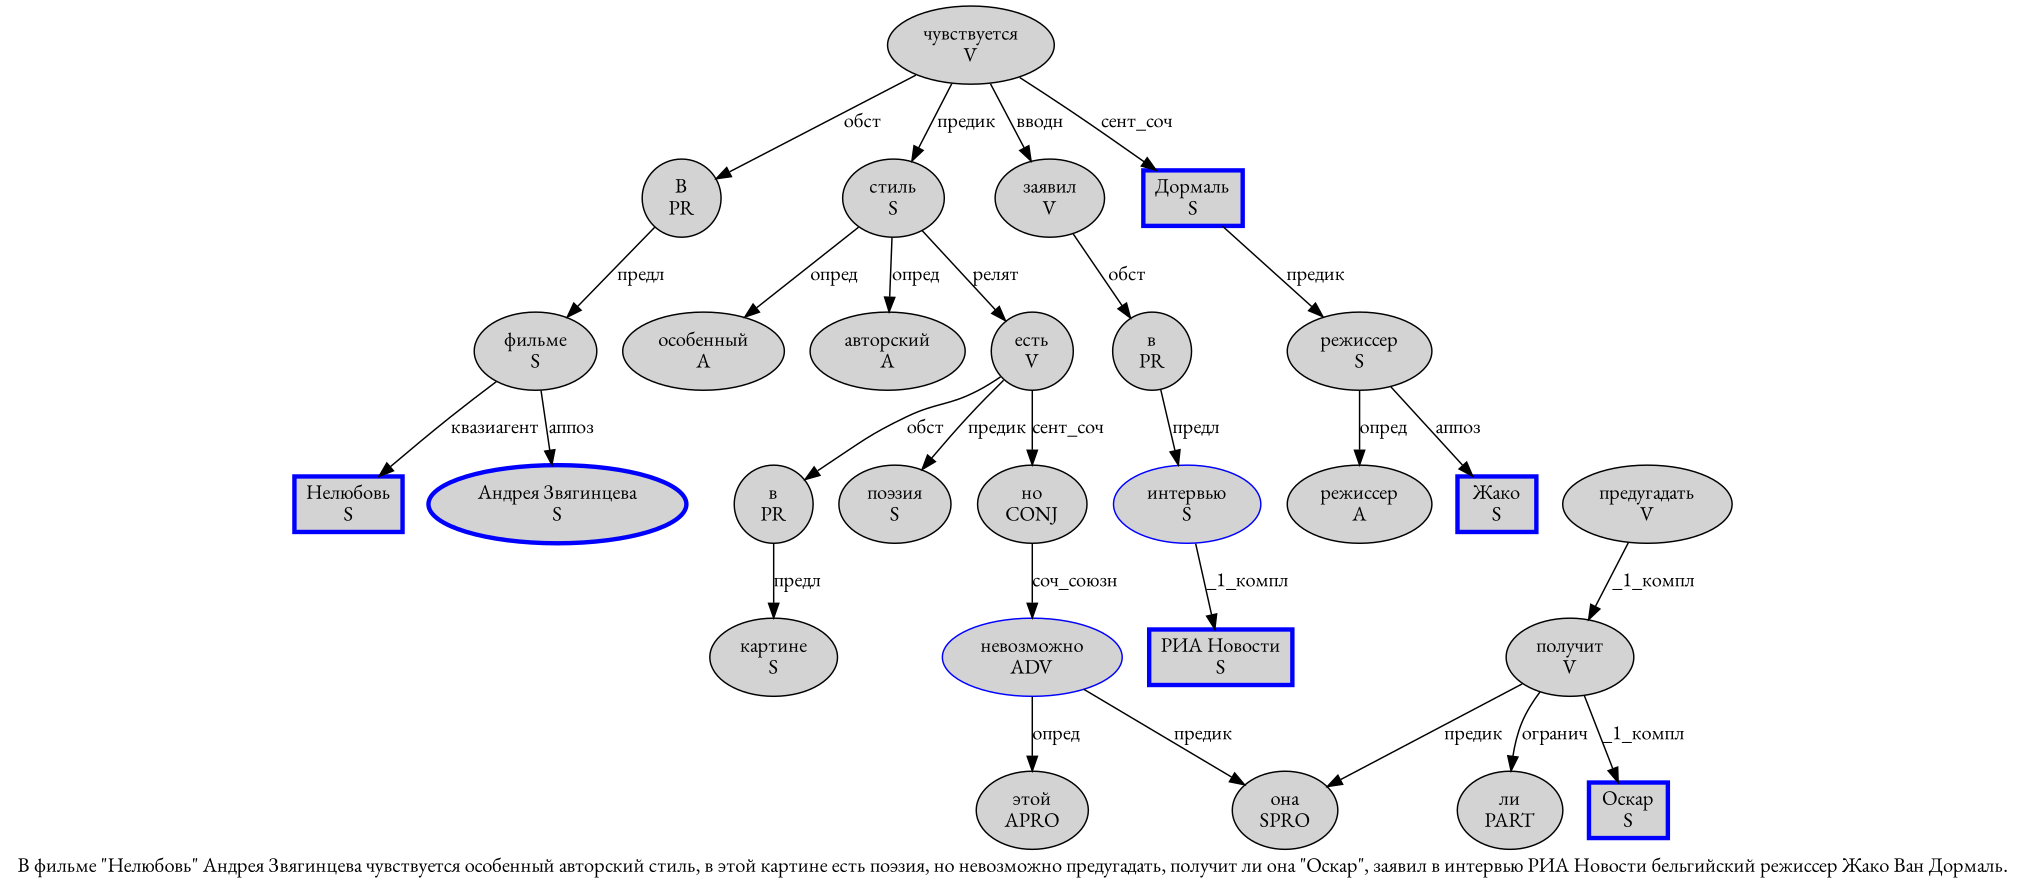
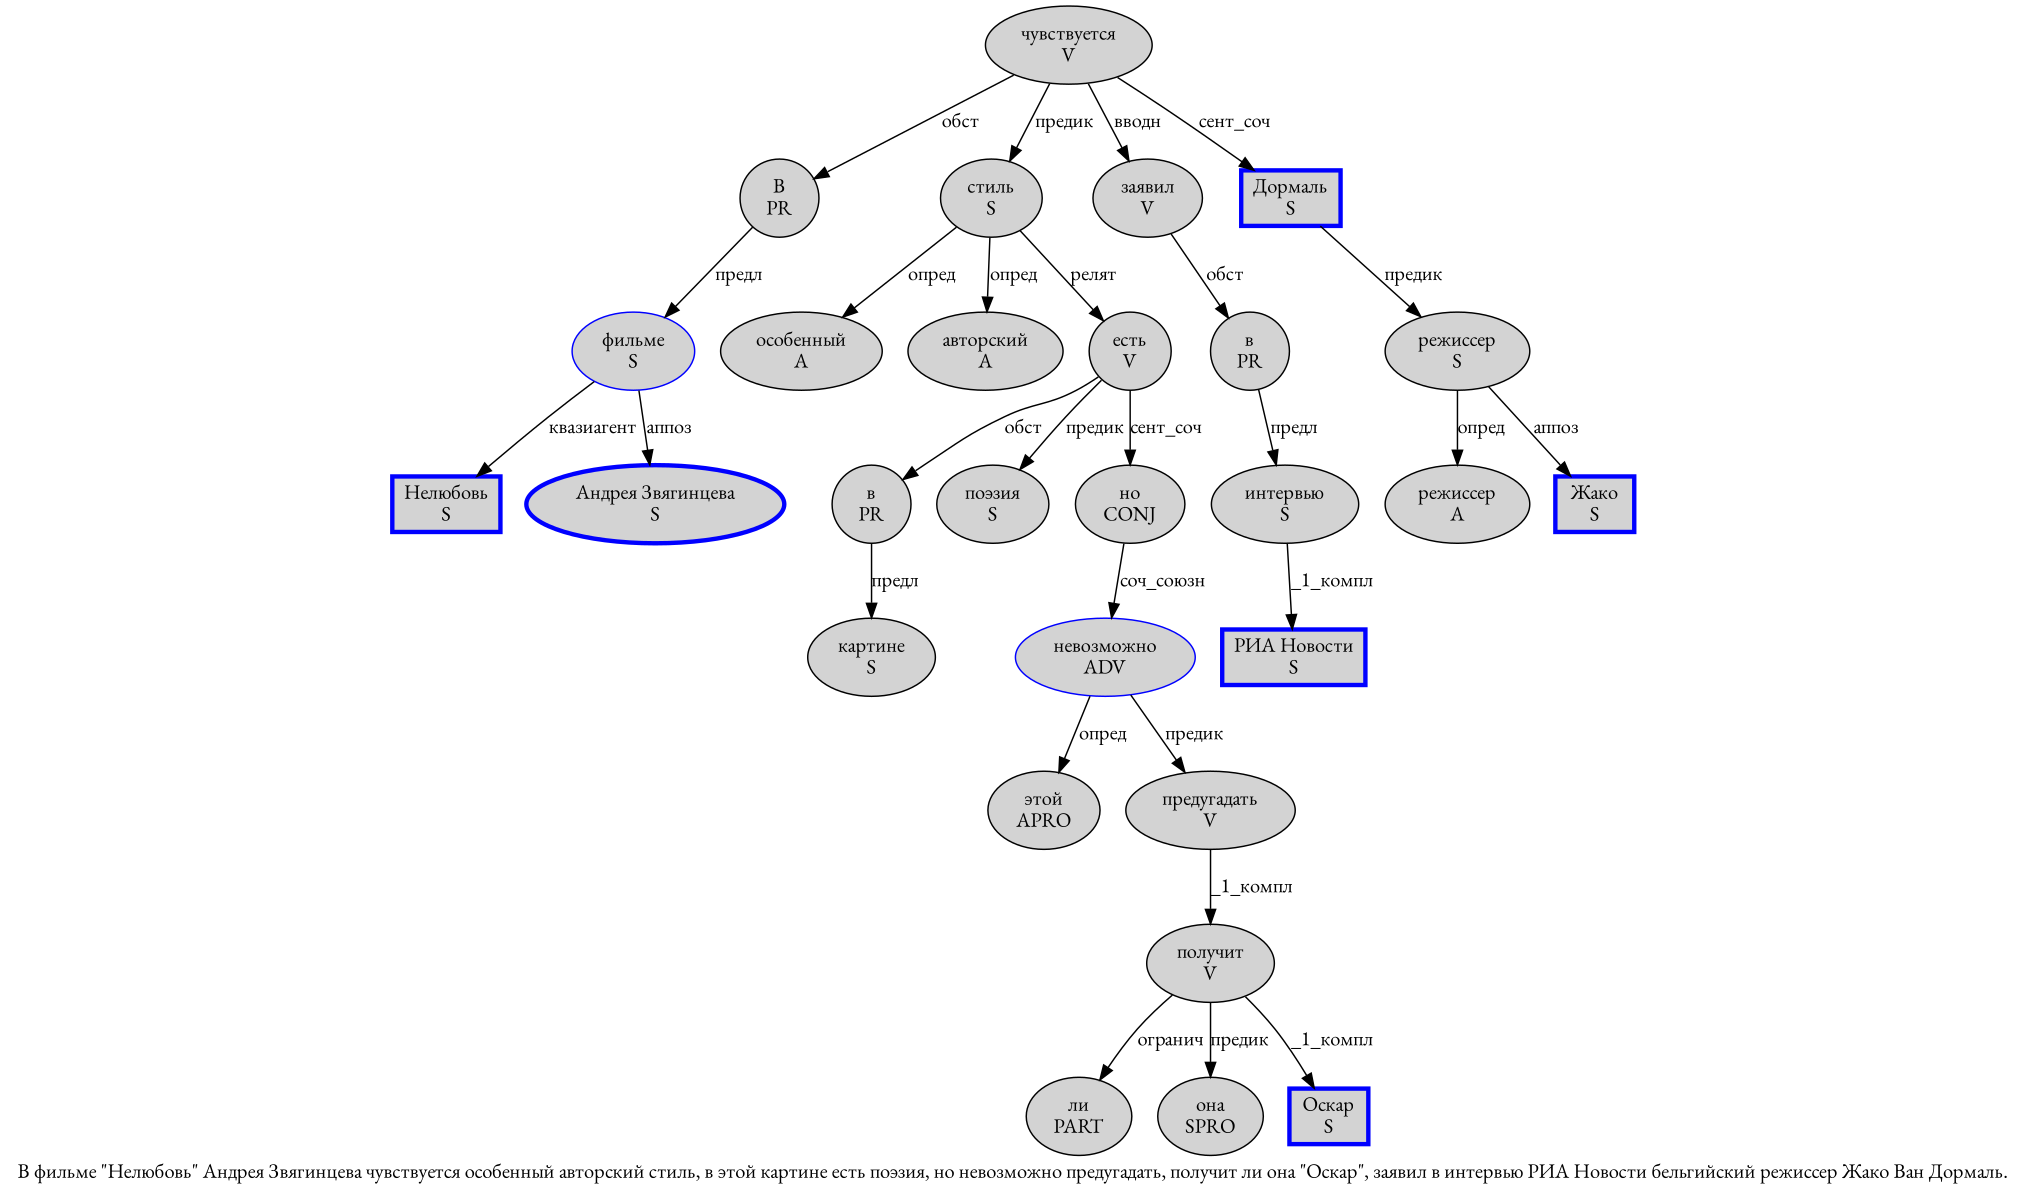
(536, 351) -> (633, 351)
(1187, 504) -> (1285, 504)
(1158, 733) -> (1154, 728)
